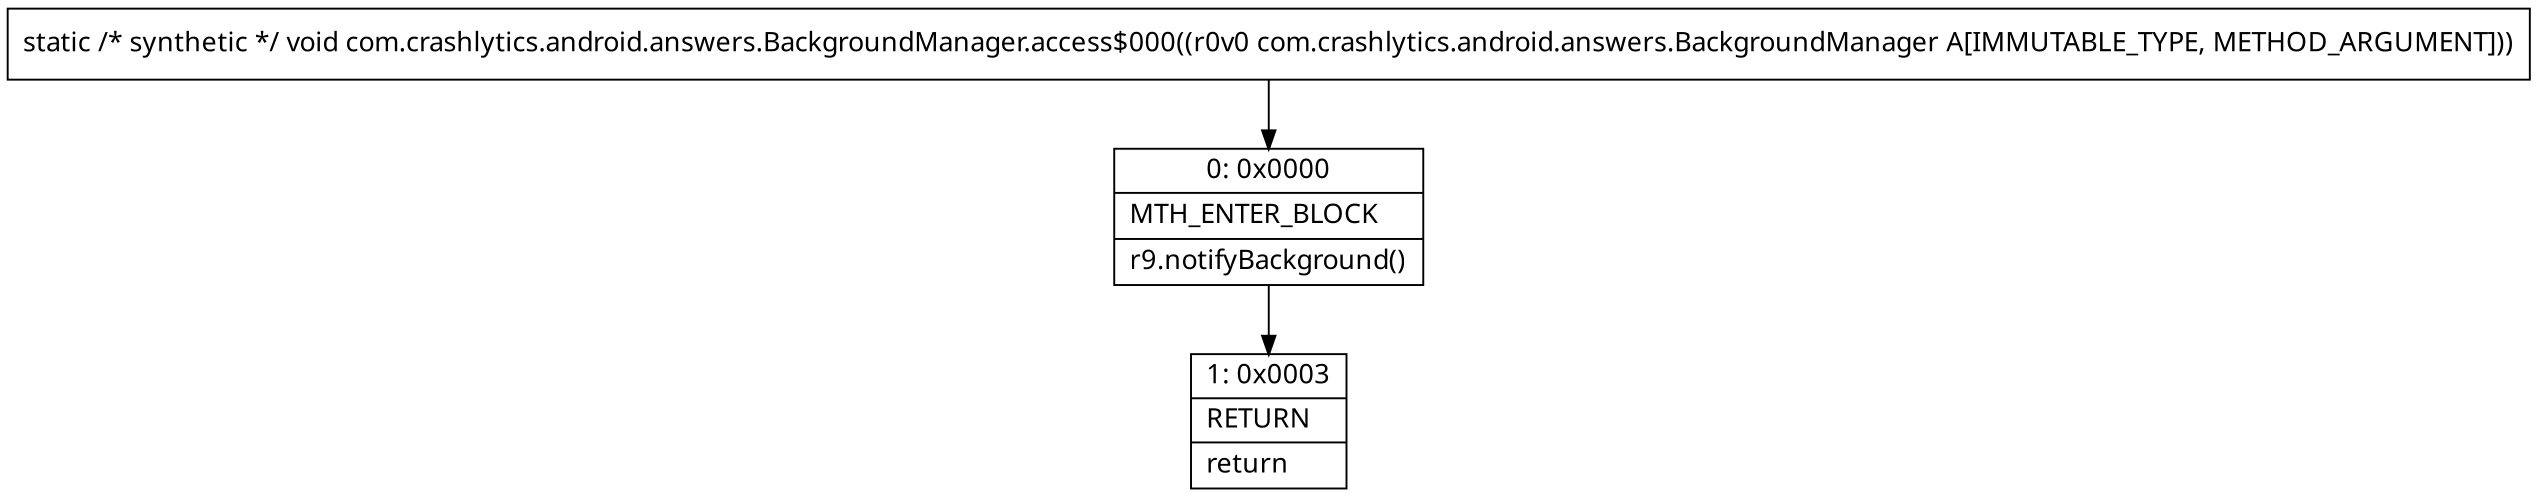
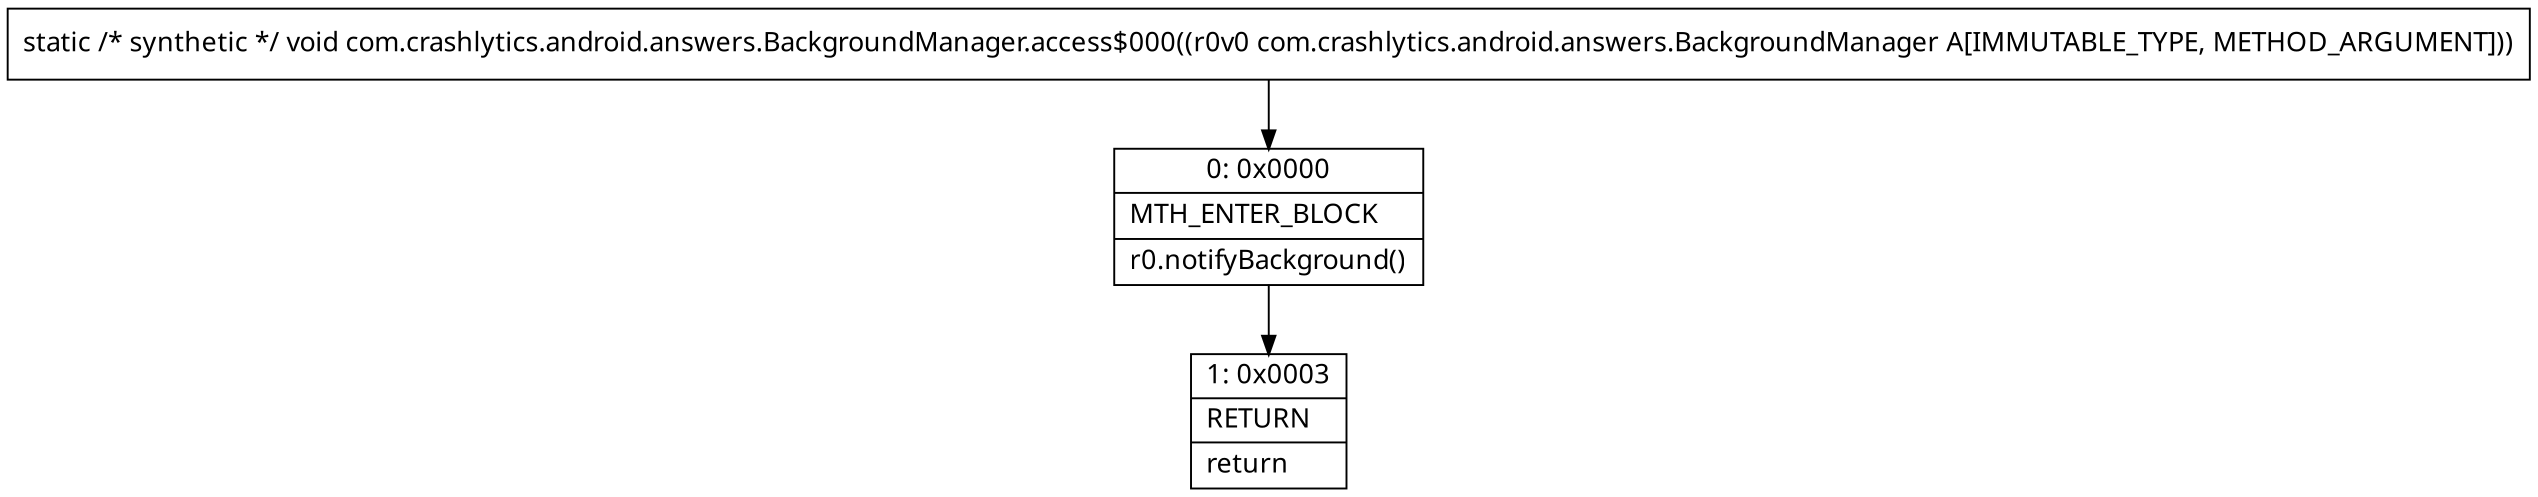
(1269, 261) -> (1269, 261)
